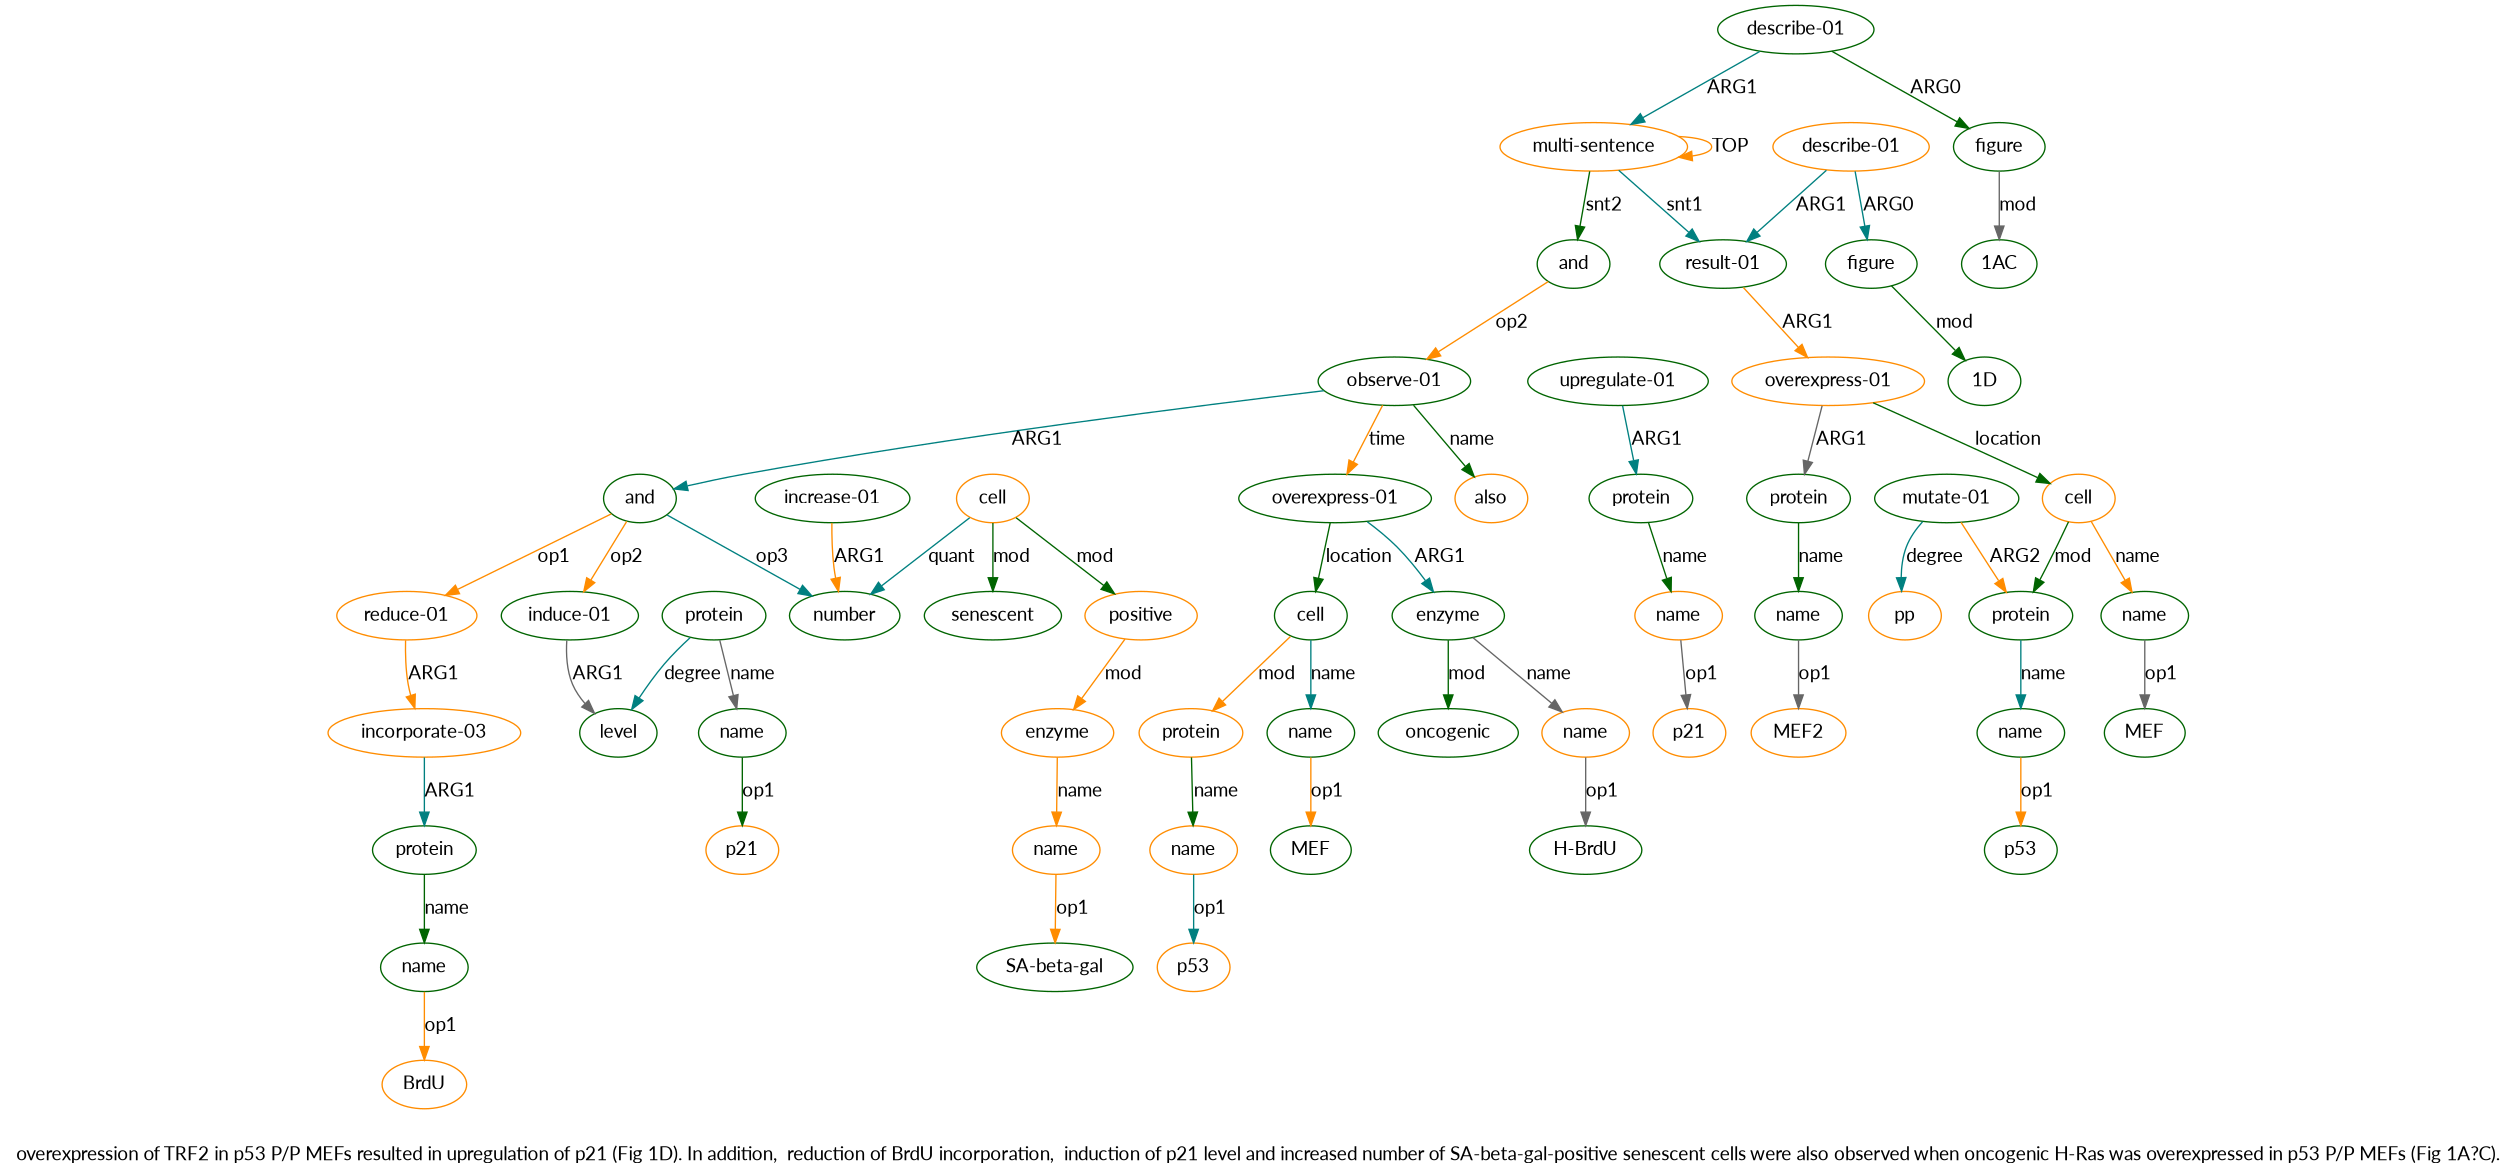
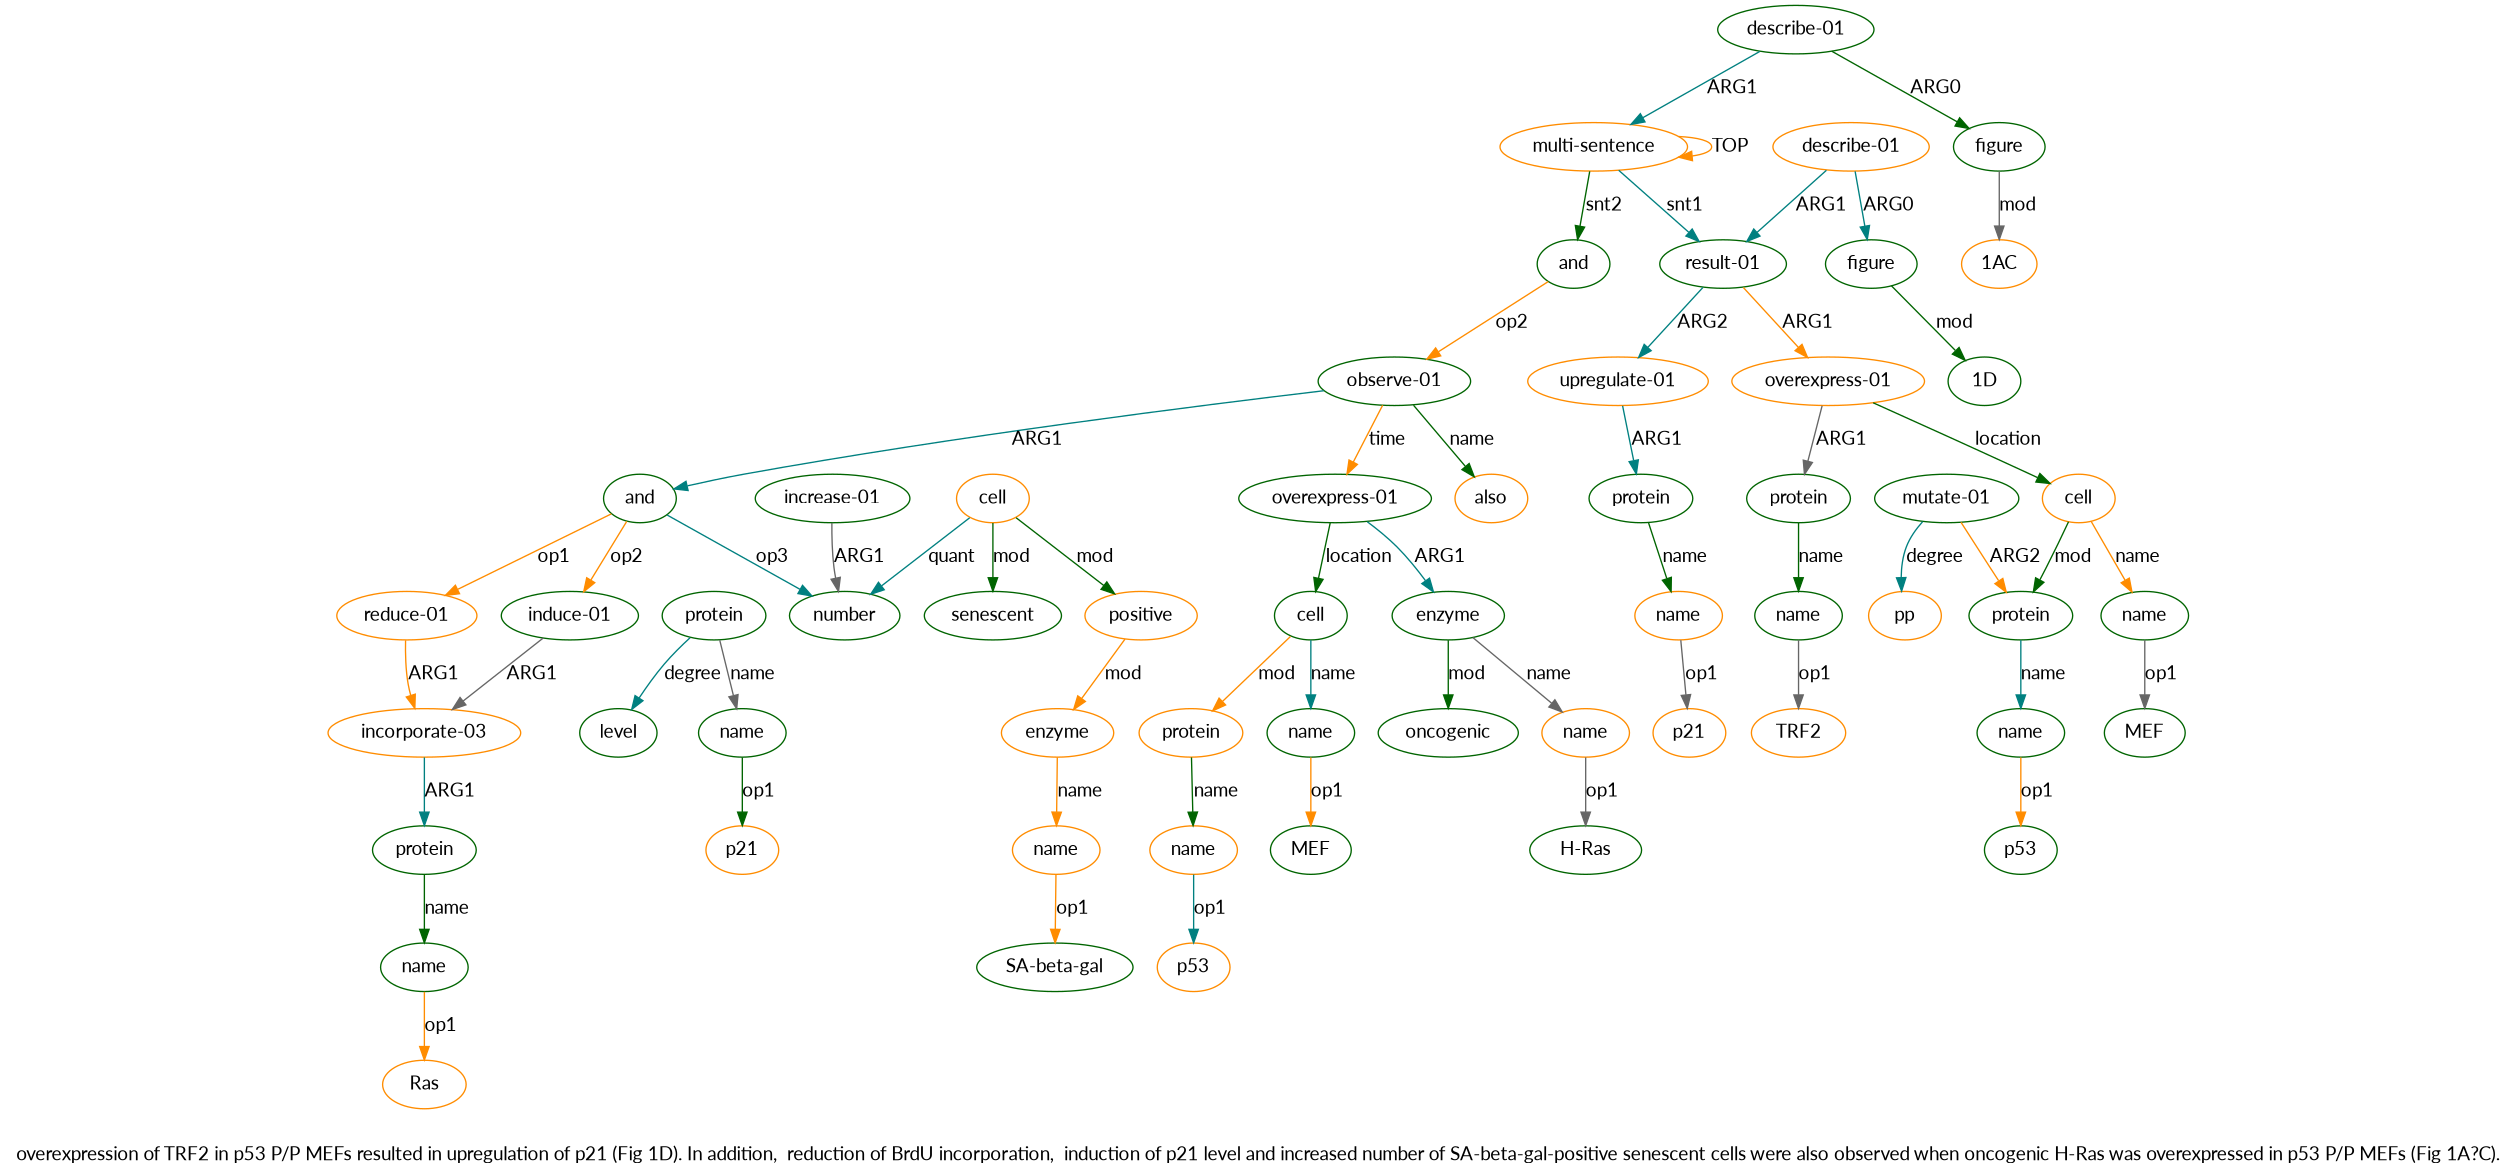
(1999, 264) -> (1999, 264)
none -> (1675, 317)
(1618, 381) -> (1618, 381)
(832, 551) -> (832, 551)
(569, 674) -> (503, 670)
(1799, 733) -> (1799, 733)
(1586, 850) -> (1586, 850)
(424, 1085) -> (424, 1085)
